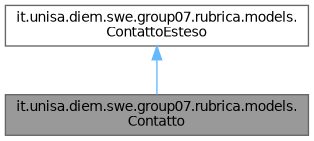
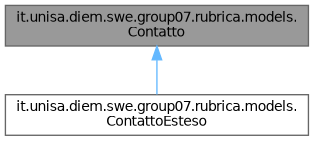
(157, 77) -> (157, 77)
